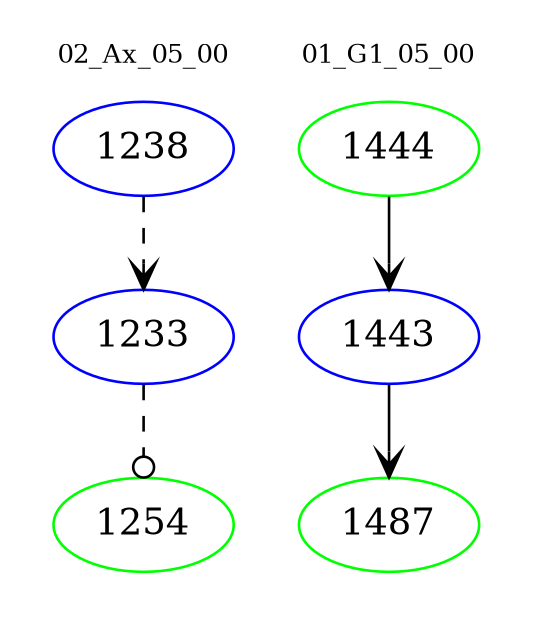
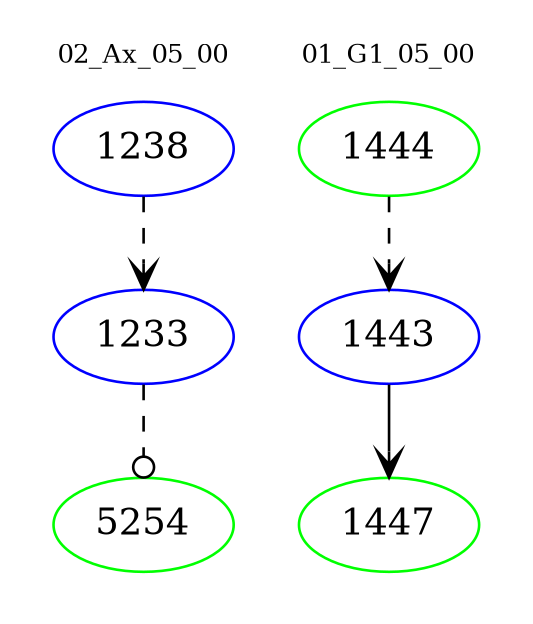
(389, 230) -> (389, 230)
(144, 525) -> (144, 525)
(389, 525) -> (389, 525)
